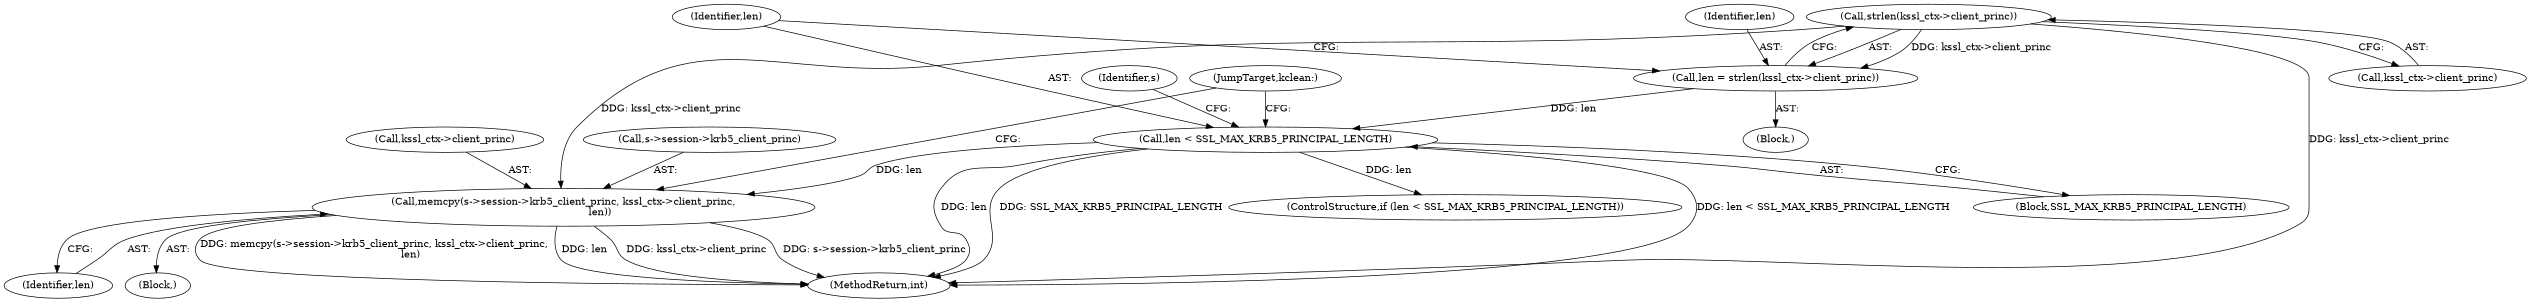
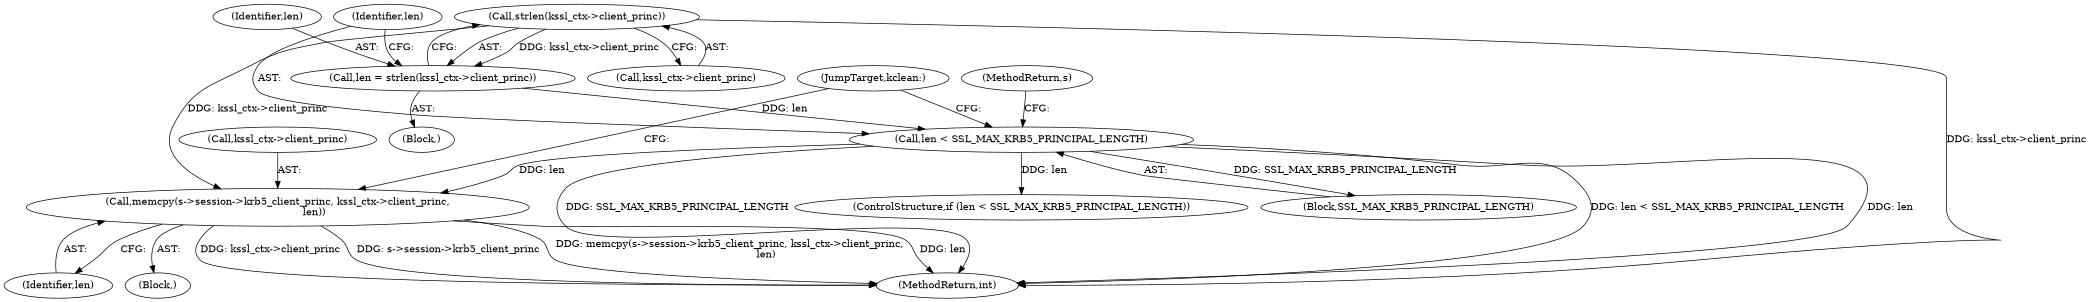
(1129, 78) -> (1027, 78)
(710, 140) -> none
(1950, 170) -> (1345, 170)
